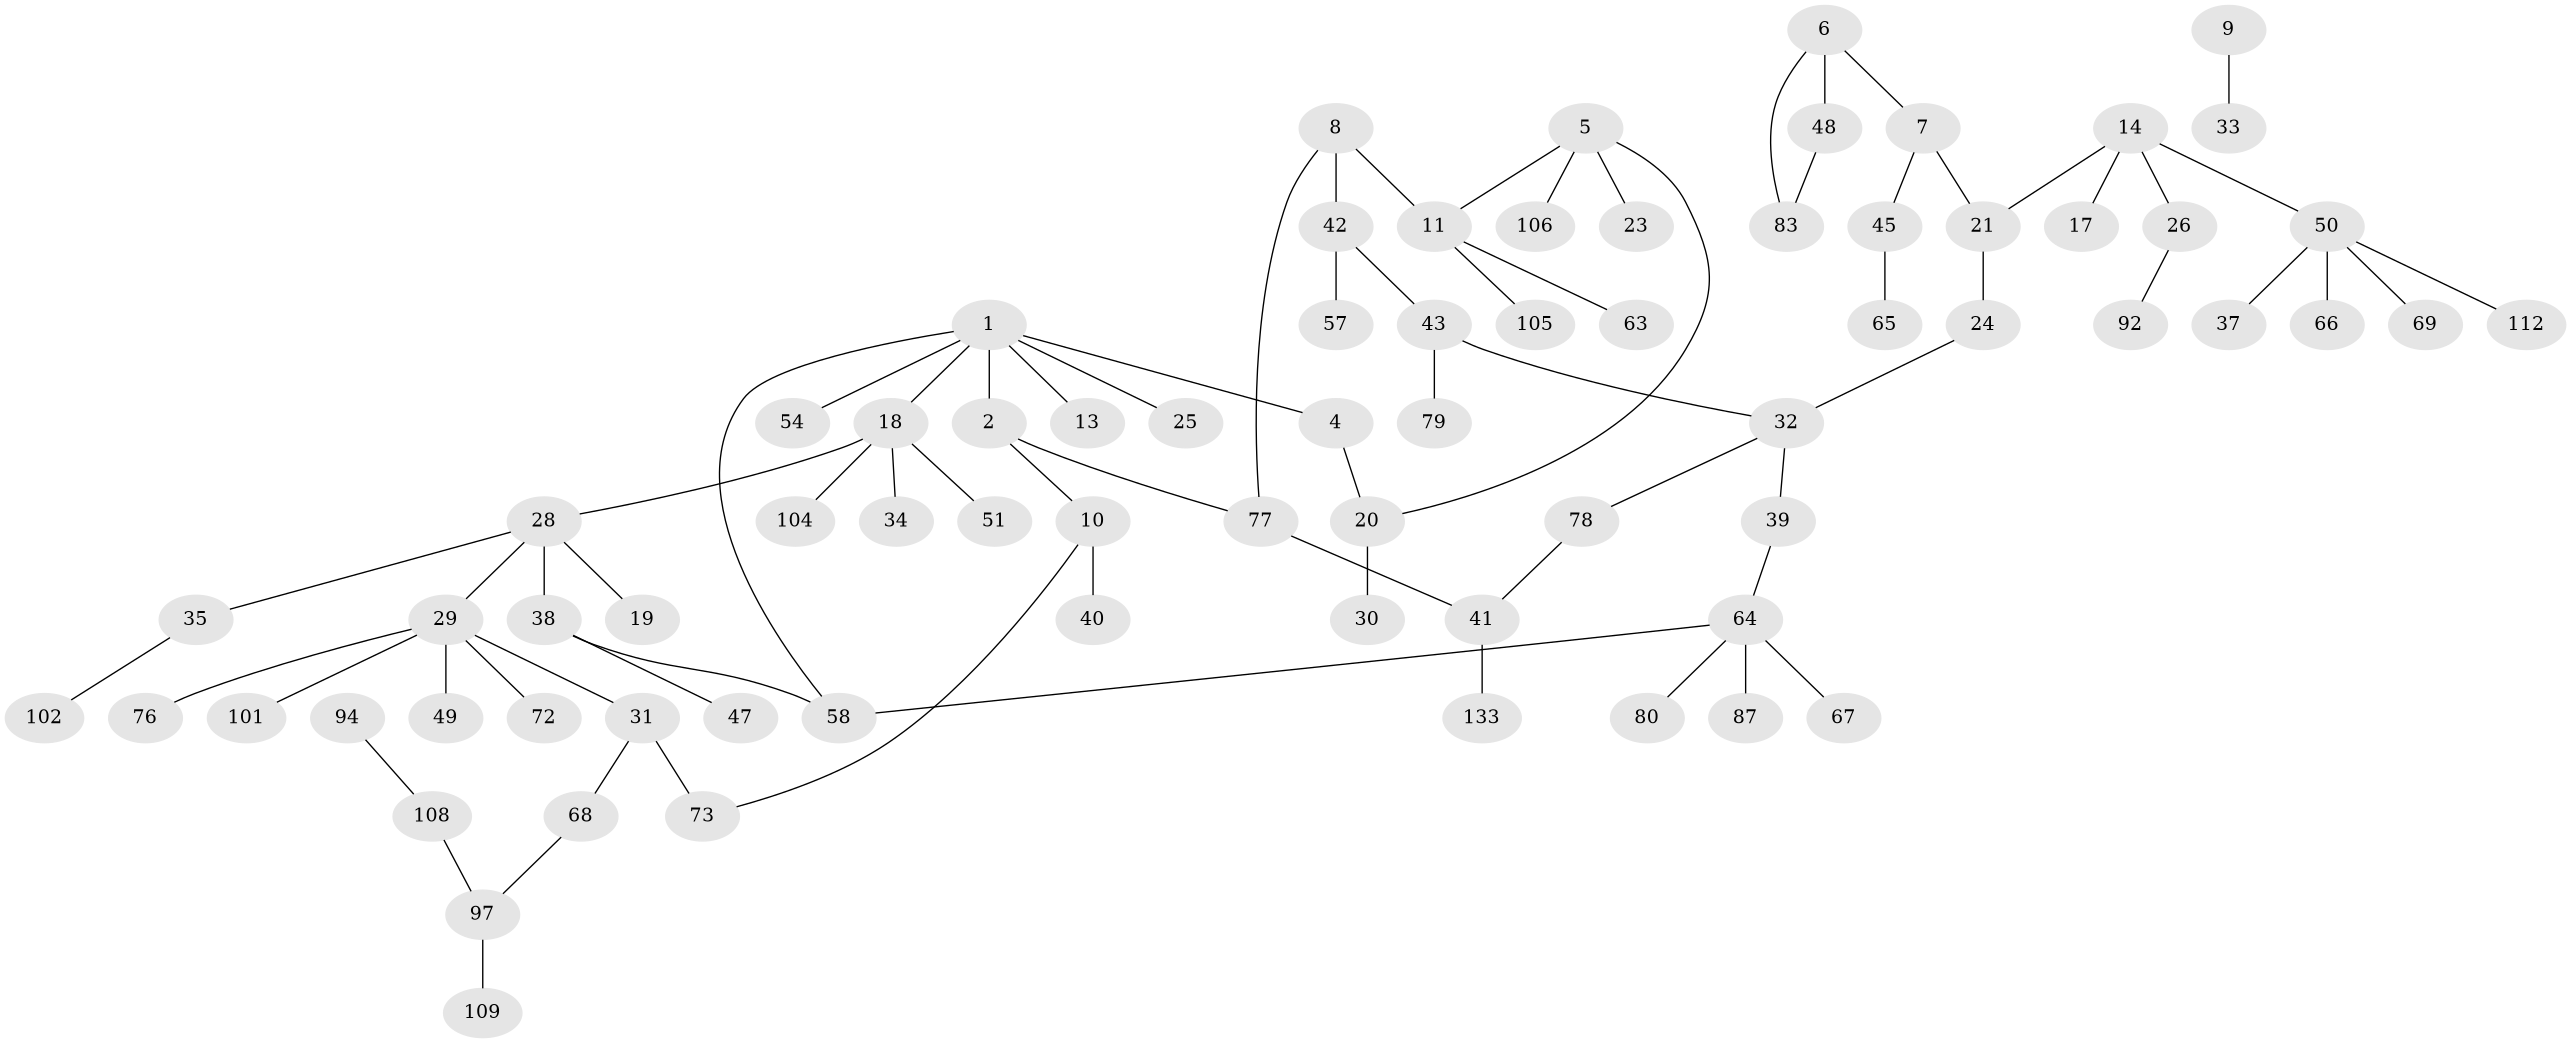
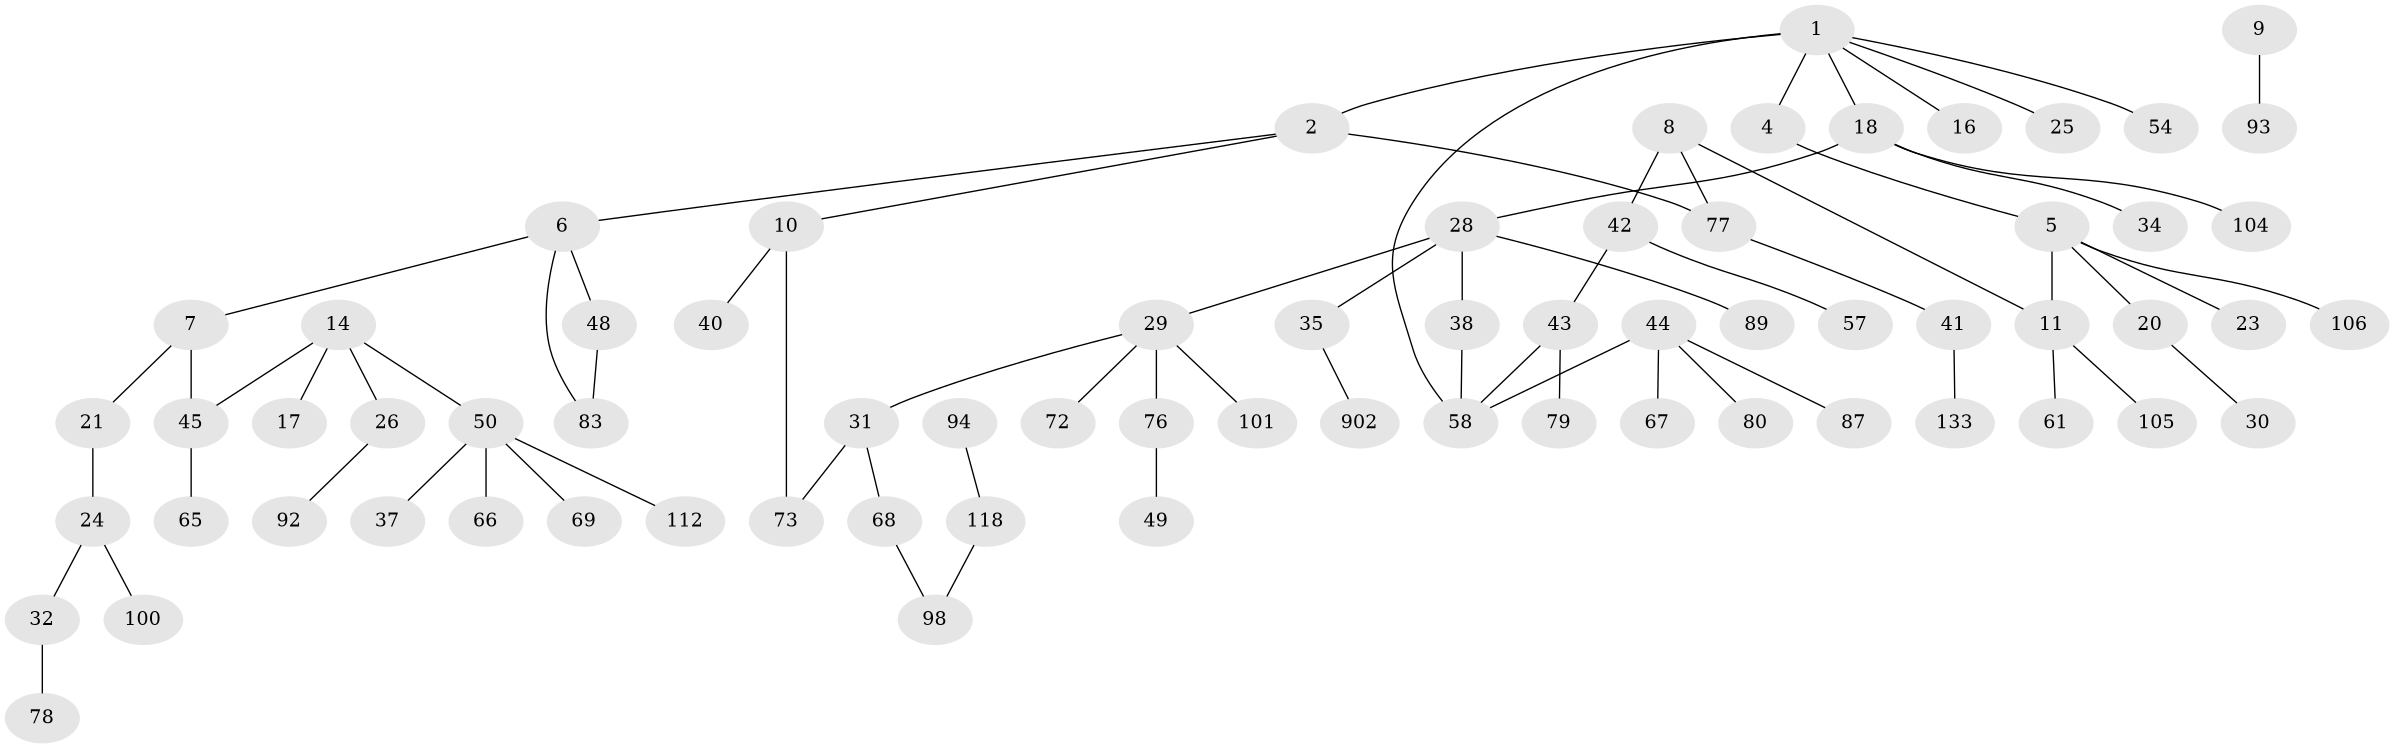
(2229, 128) -> (2260, 128)
none -> (937, 177)
(2057, 178) -> (265, 374)
(1636, 325) -> (2056, 423)
(1605, 385) -> (1511, 374)
(1088, 423) -> (1965, 128)
(1352, 472) -> (1906, 184)
(995, 522) -> none
(1778, 522) -> none
(1532, 571) -> none
none -> (143, 620)
(642, 620) -> (1757, 325)
(1746, 620) -> (1659, 325)
(446, 669) -> (1156, 473)
(45, 718) -> (1360, 423)
(741, 718) -> none
(432, 816) -> (986, 522)
(483, 915) -> (935, 620)
(483, 1013) -> none
